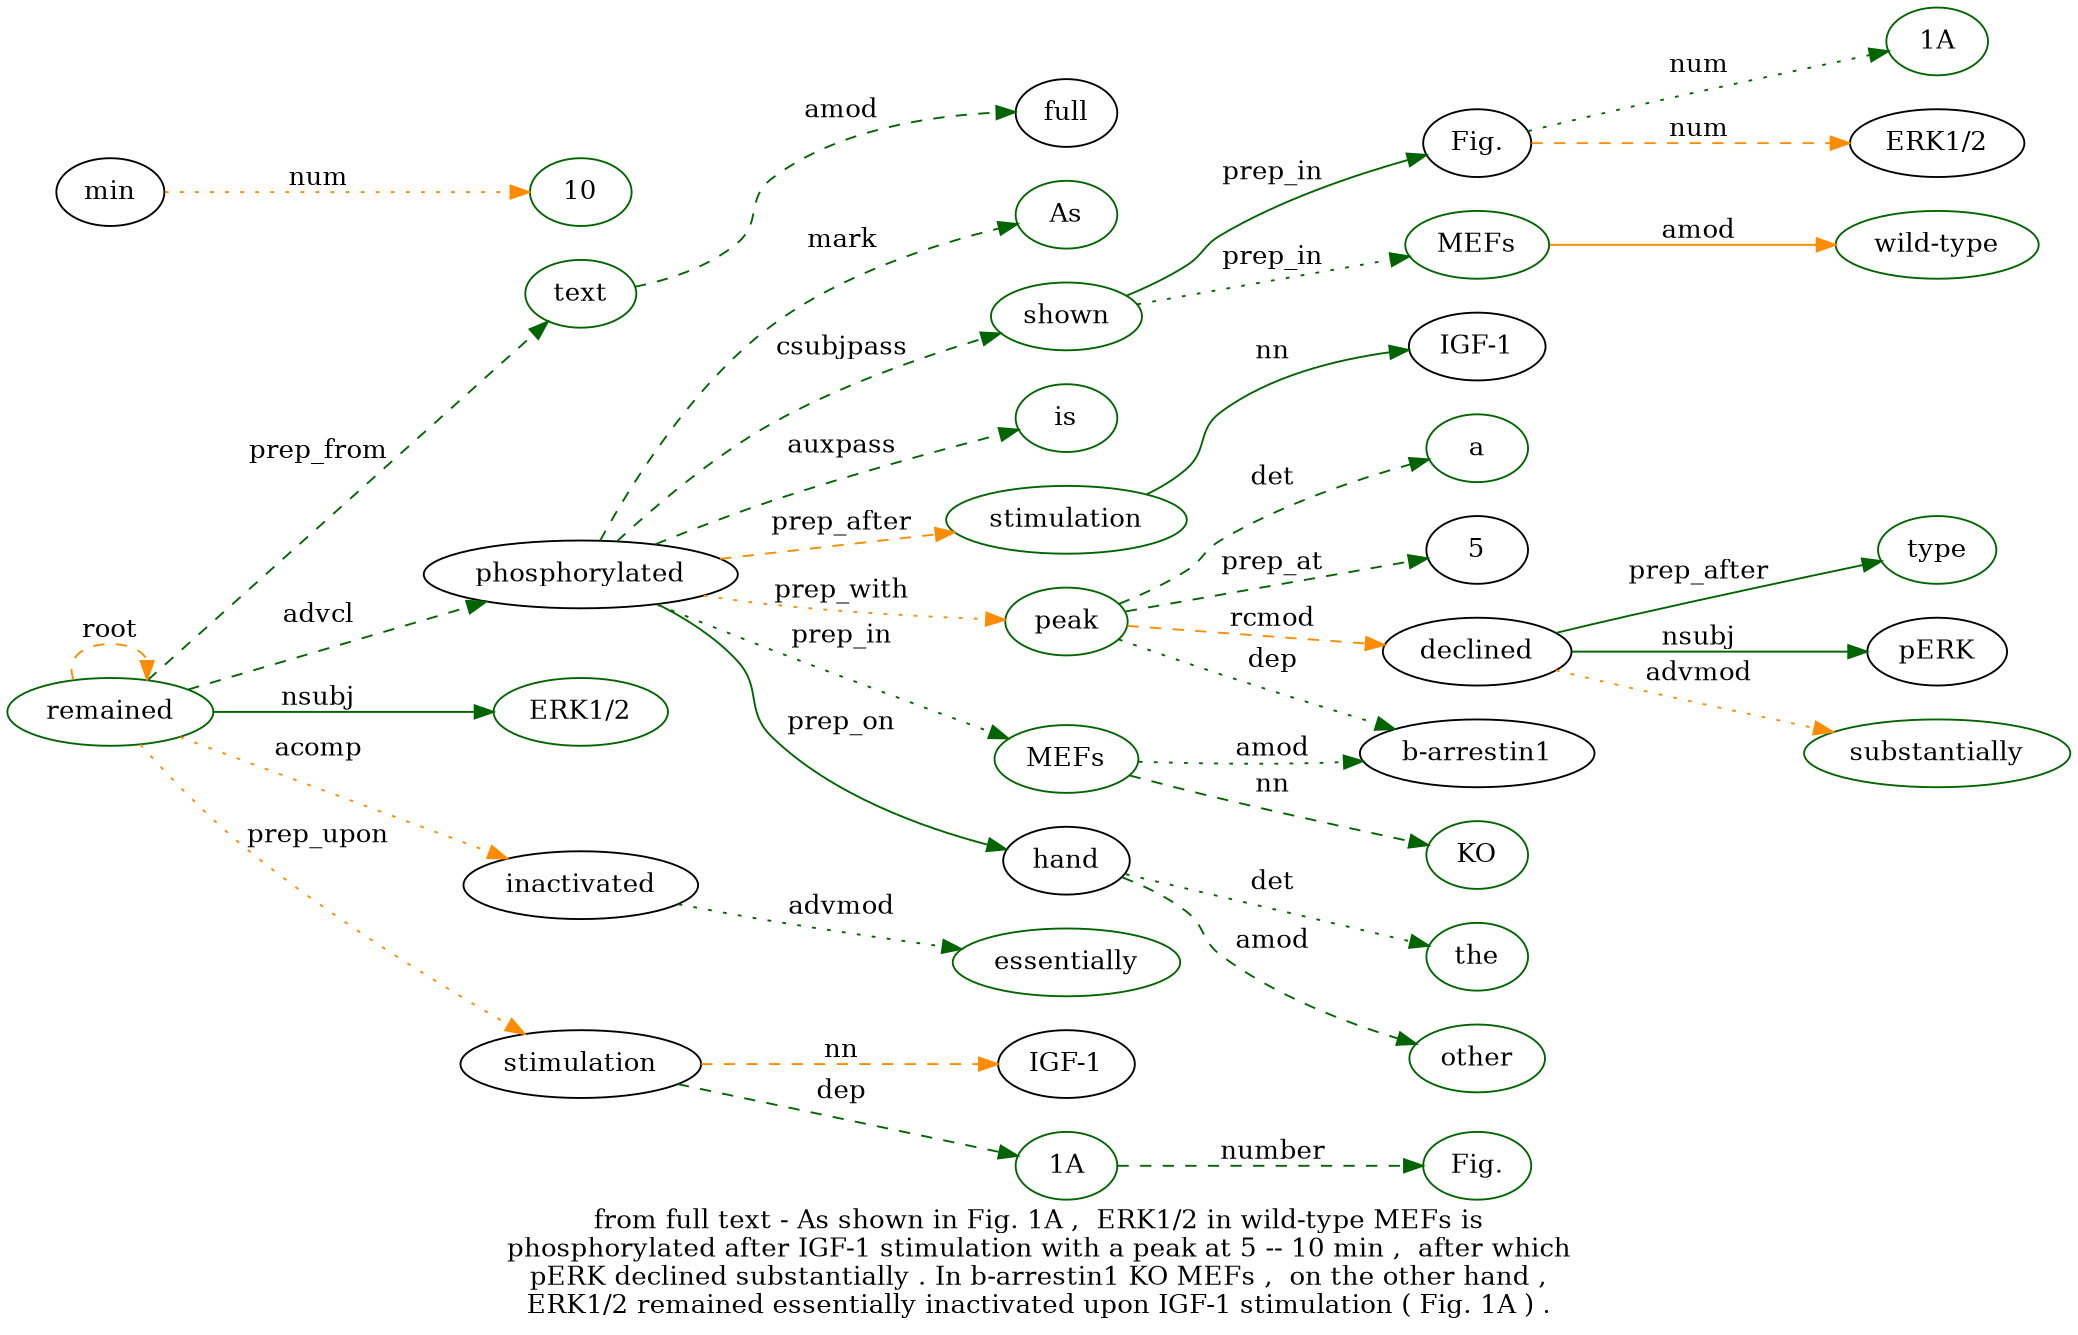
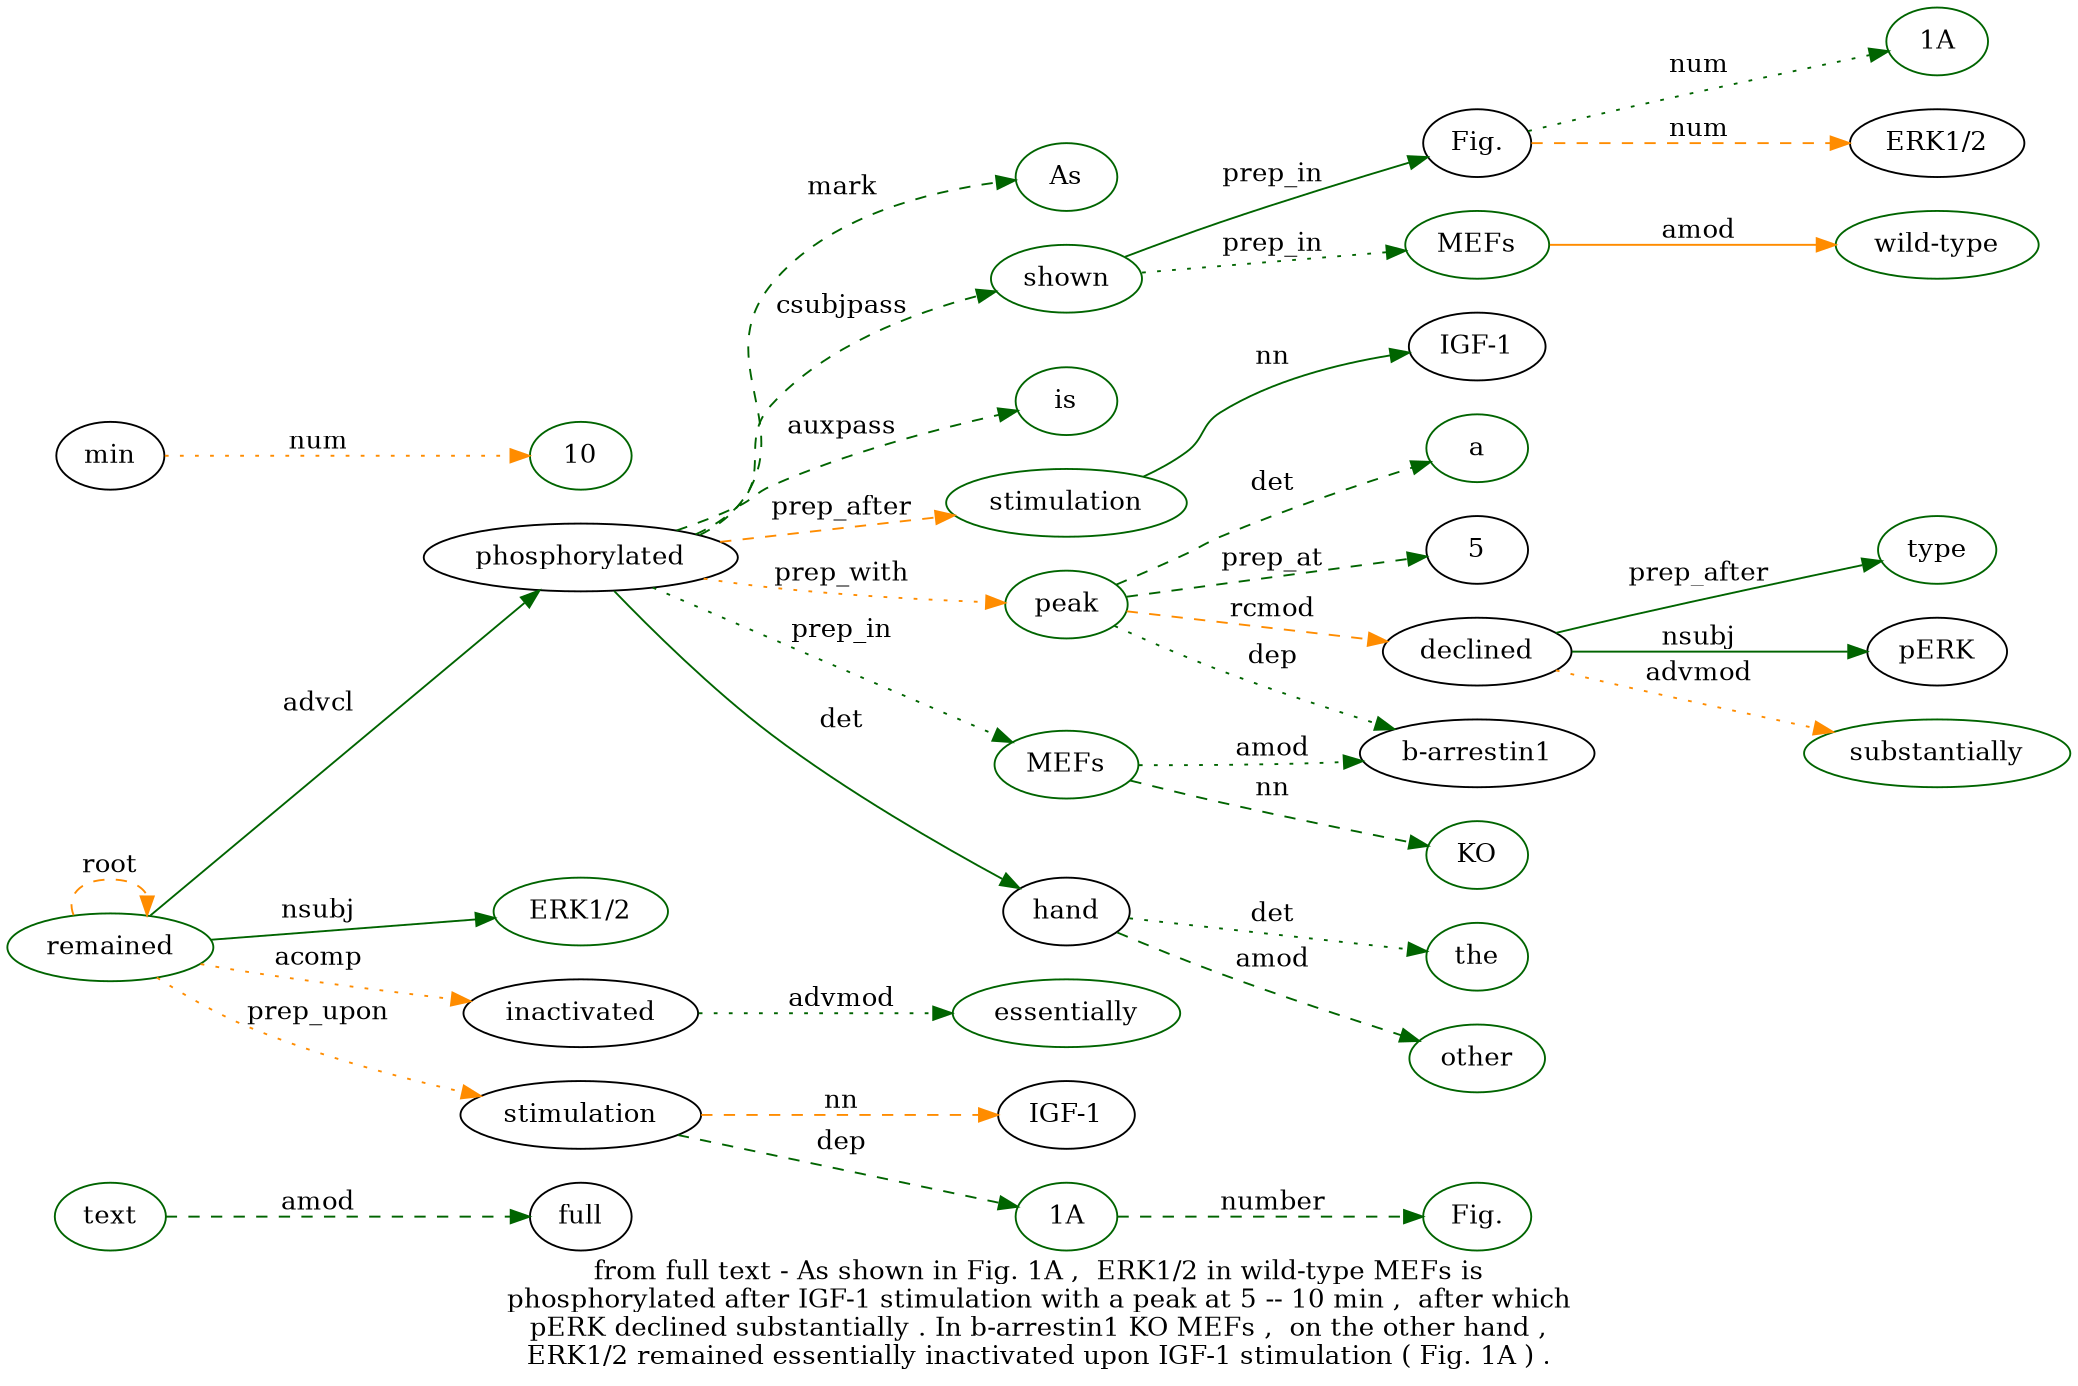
(341, 507) -> none
(328, 648) -> (337, 759)
(842, 722) -> (842, 720)
